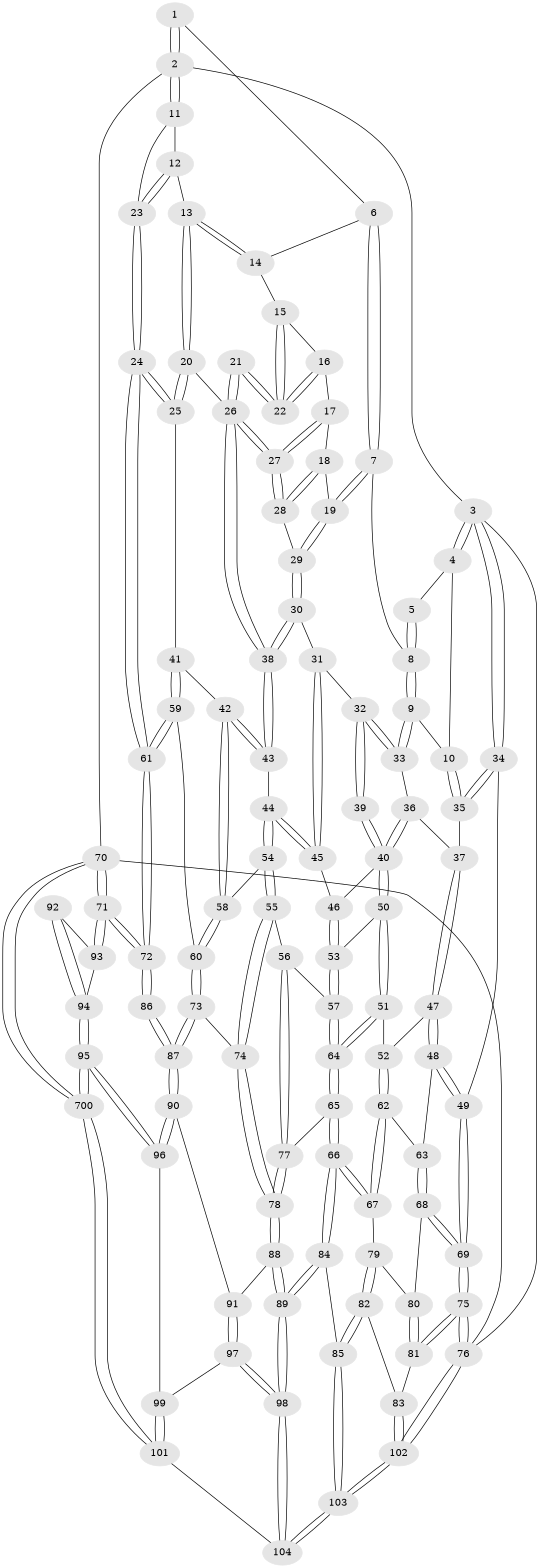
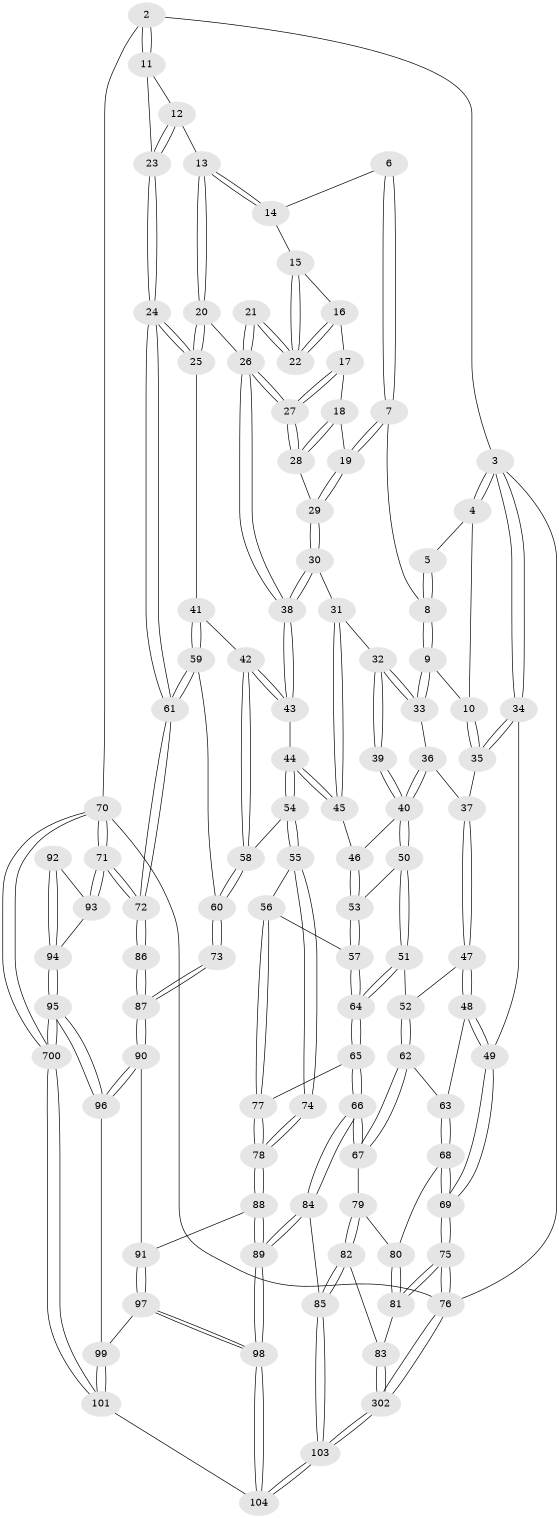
(175, 15) -> none
(218, 1032) -> none
(399, 1454) -> (381, 1404)
